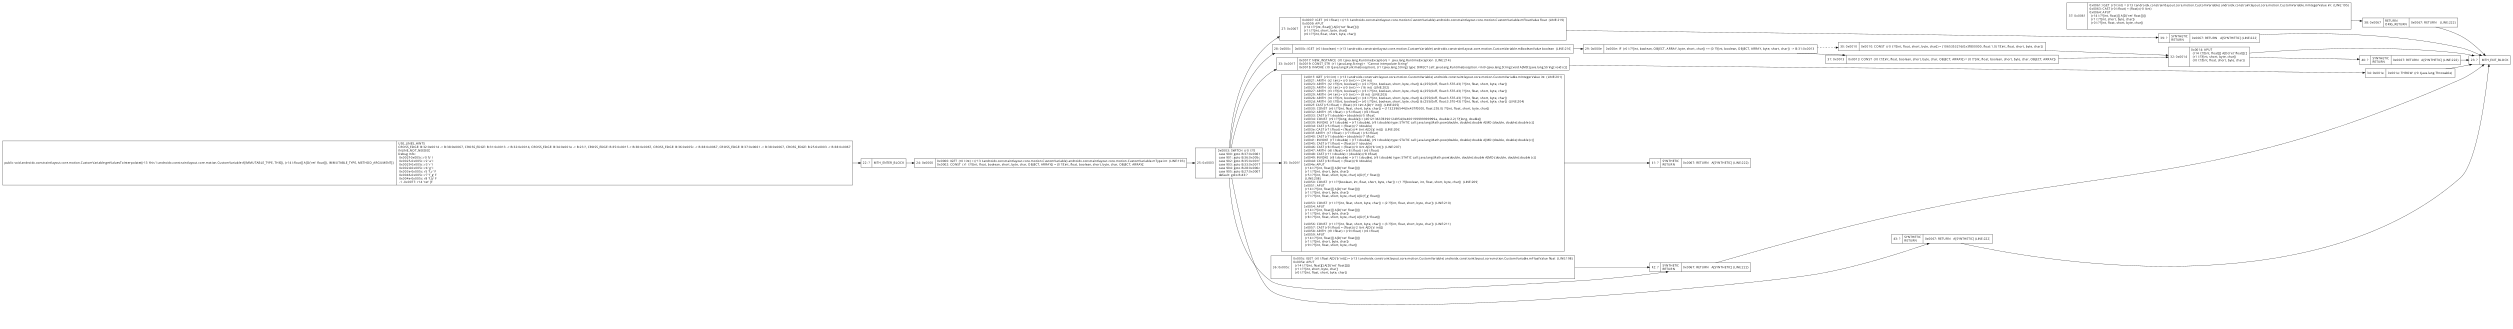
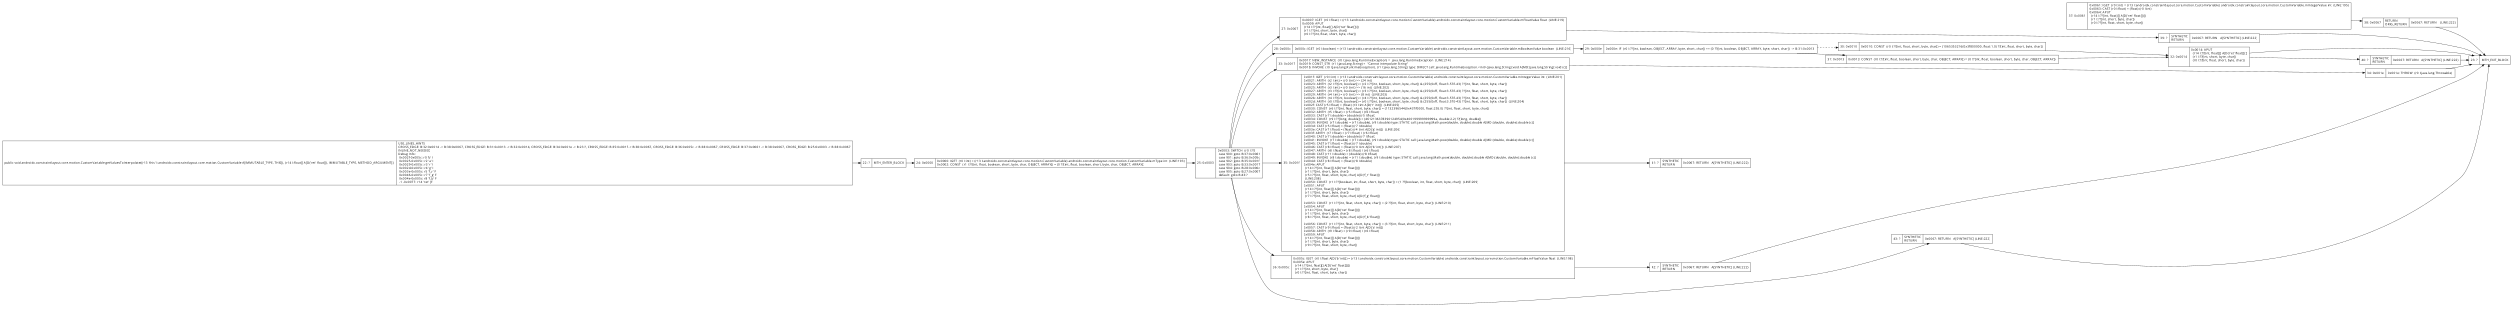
(1411, 289) -> (1245, 220)
